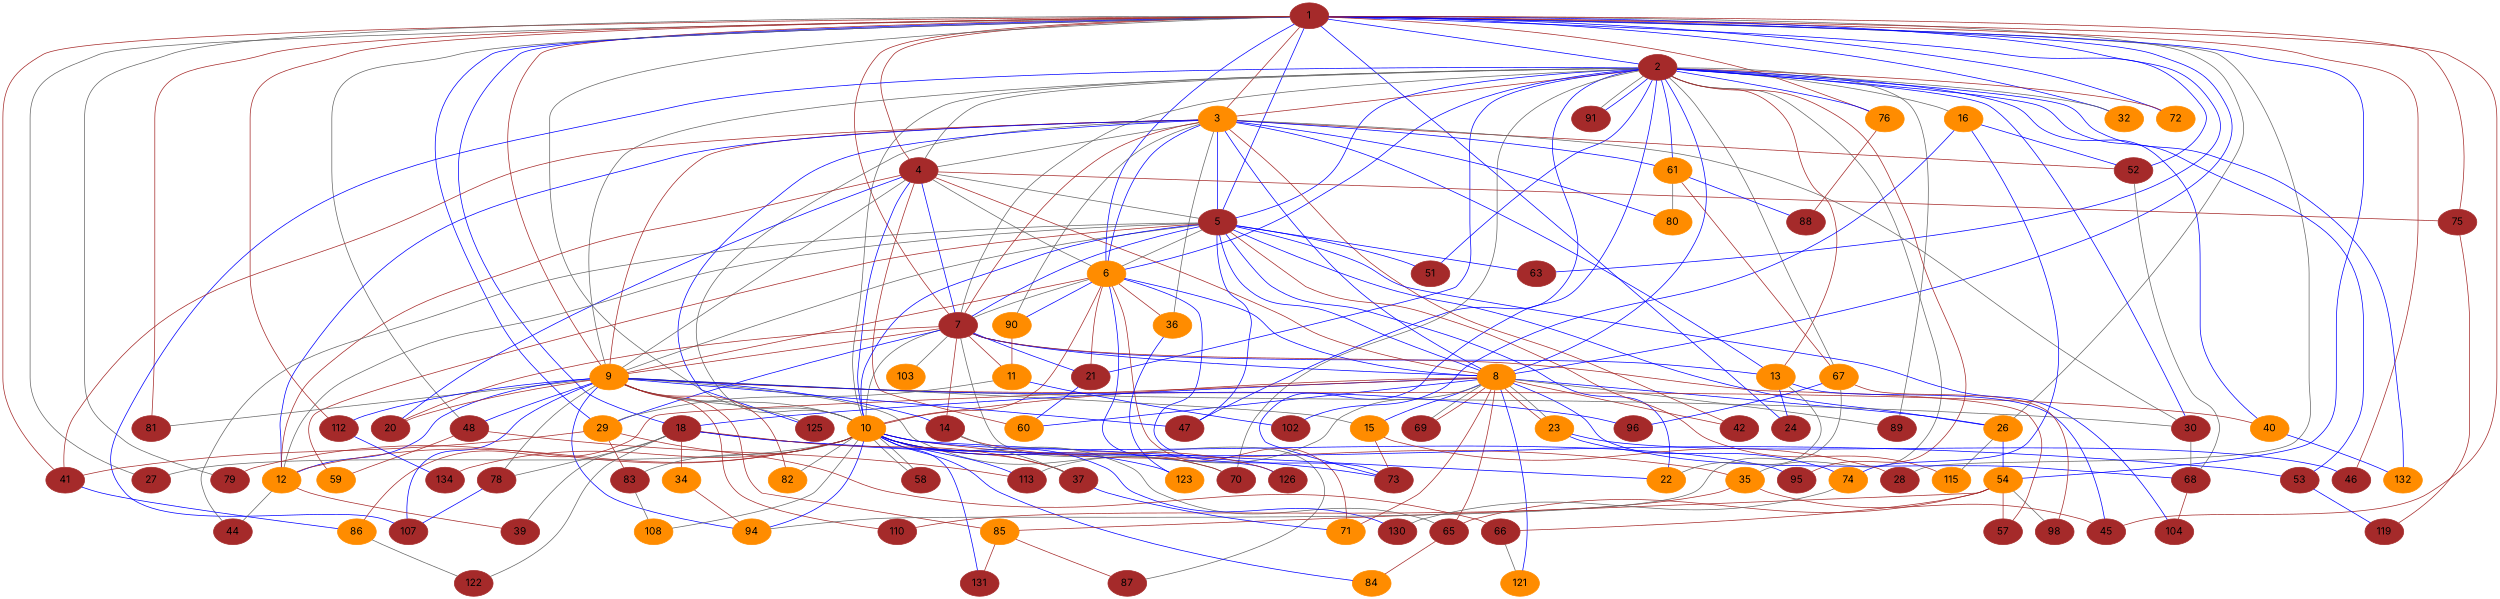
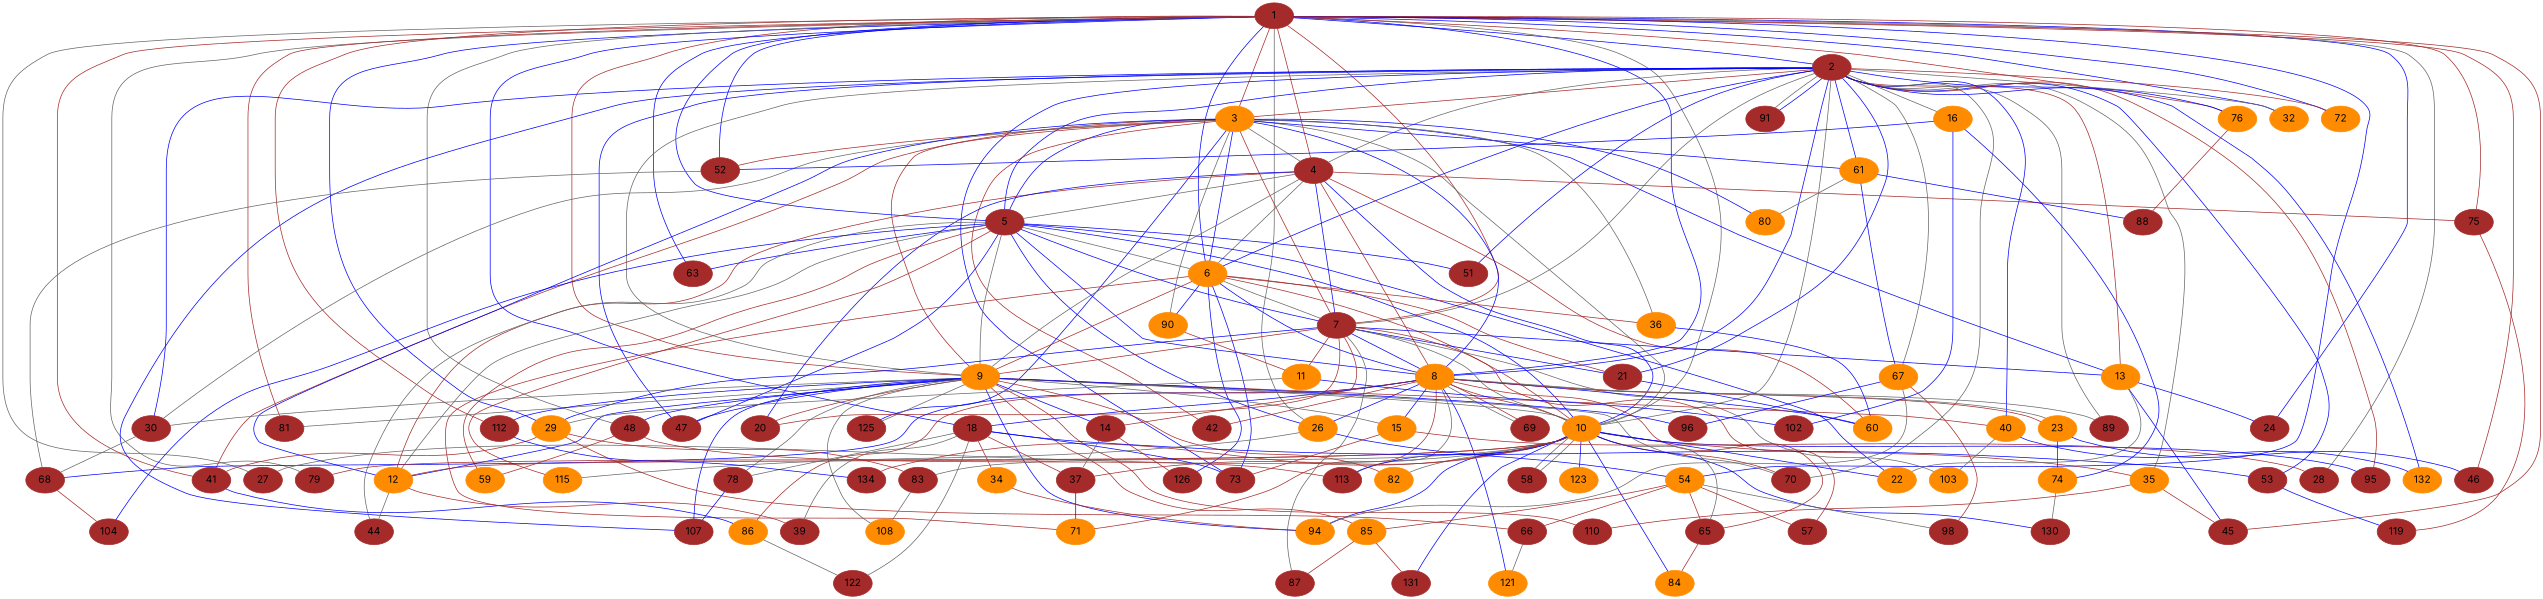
(1760, 278) -> (1876, 274)
(1130, 409) -> (1790, 345)
none -> (1981, 451)
(783, 505) -> (846, 411)
